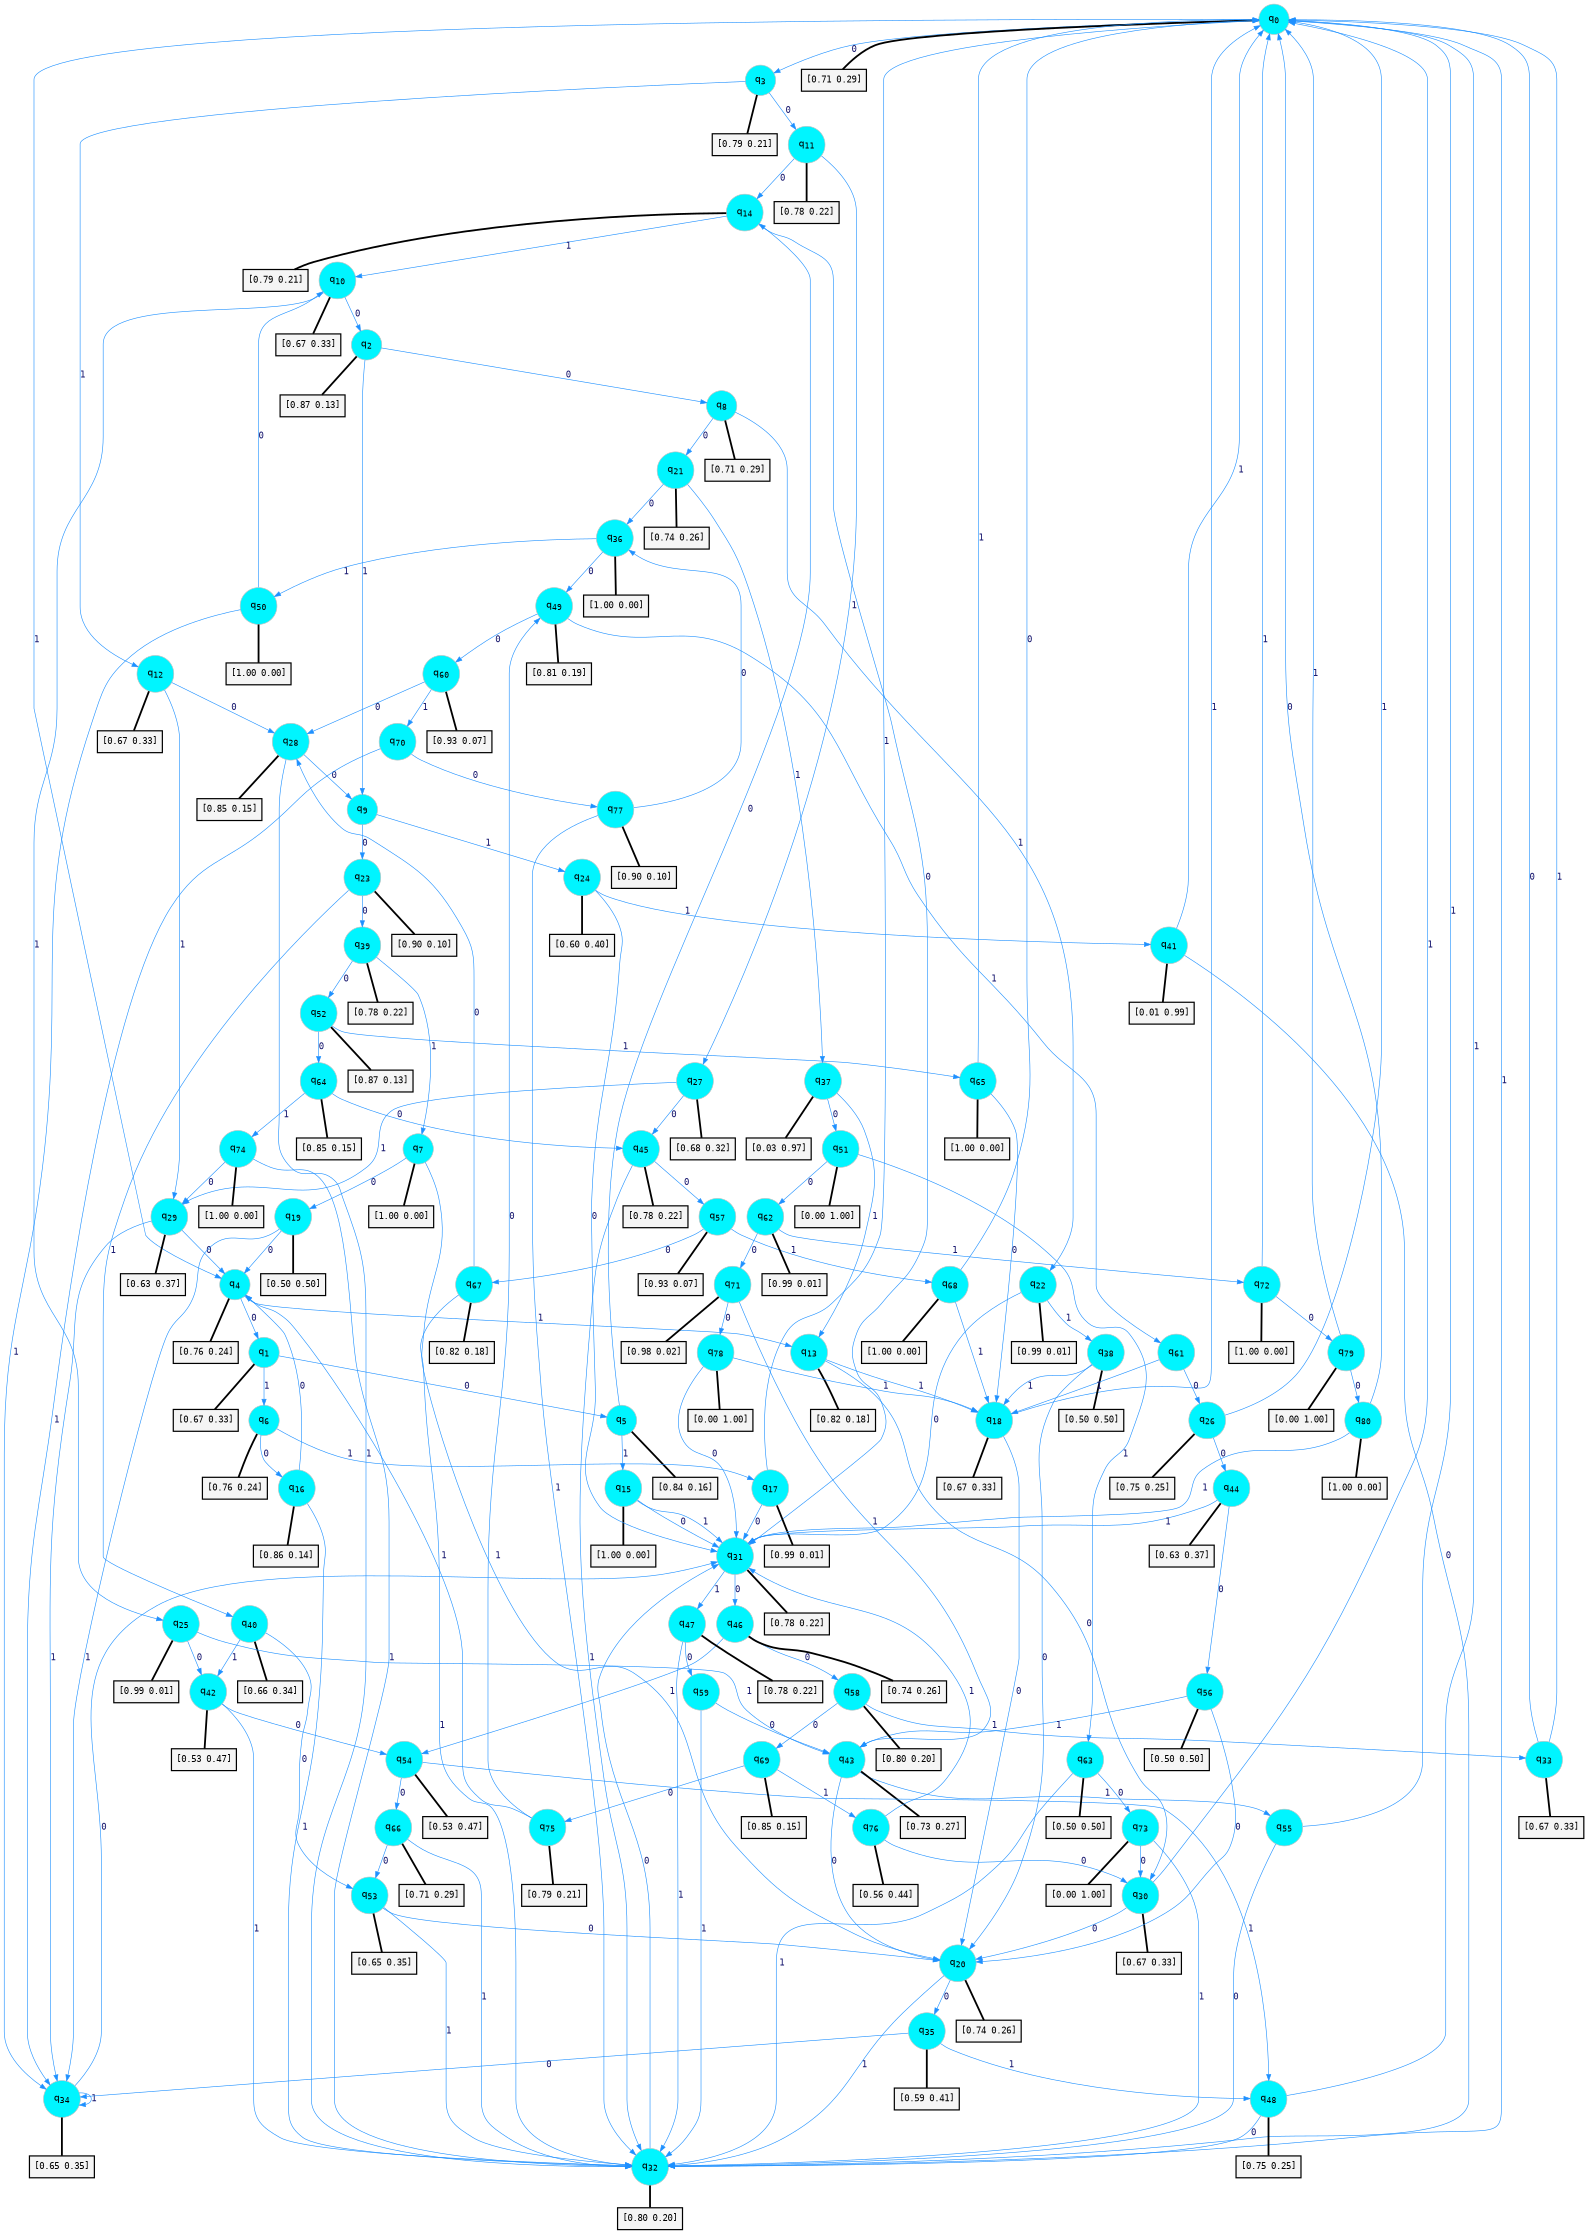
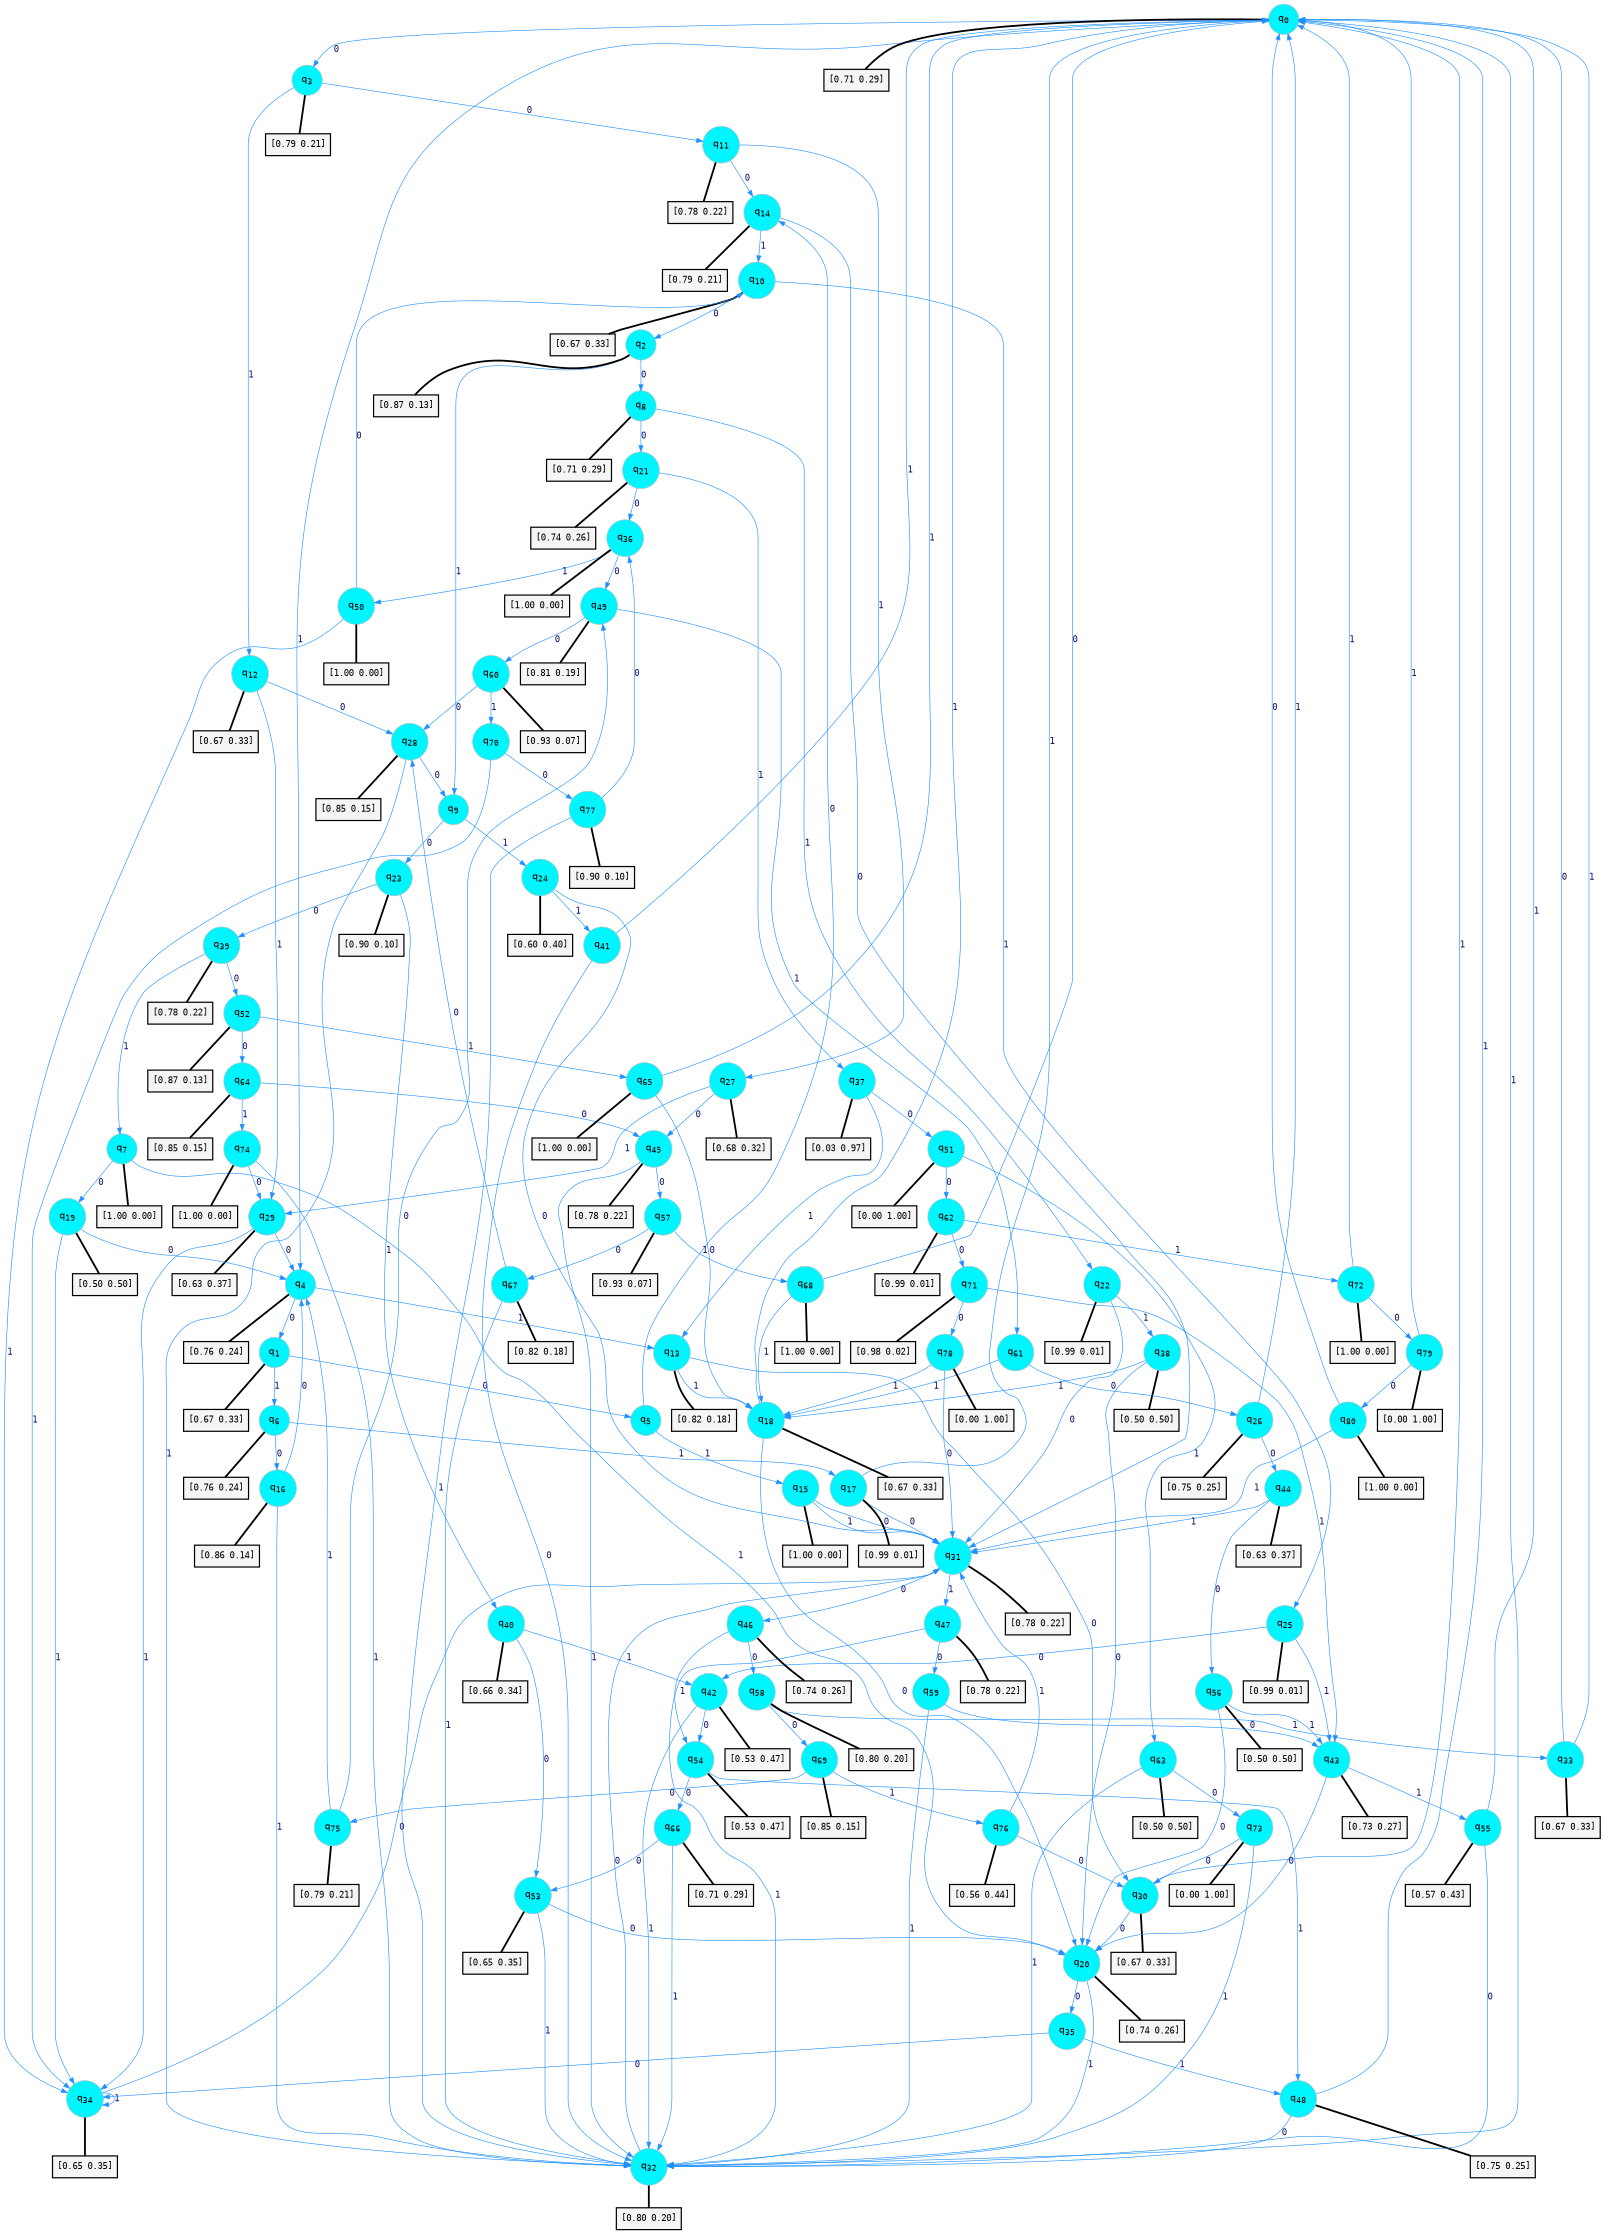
(1162, 1013) -> none
(685, 1488) -> none
none -> (1438, 1895)
(927, 2099) -> none
